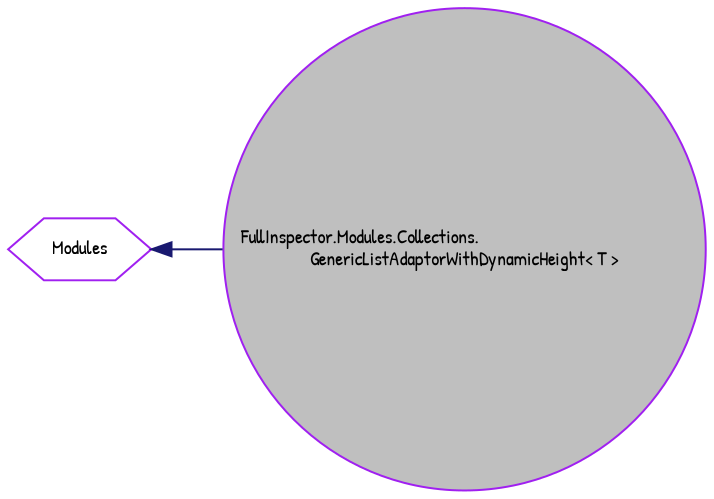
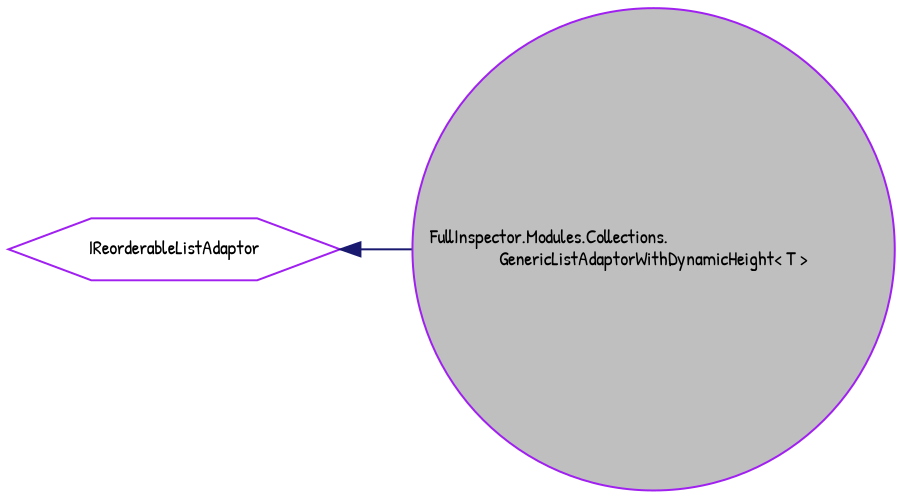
(80, 249) -> (174, 249)
